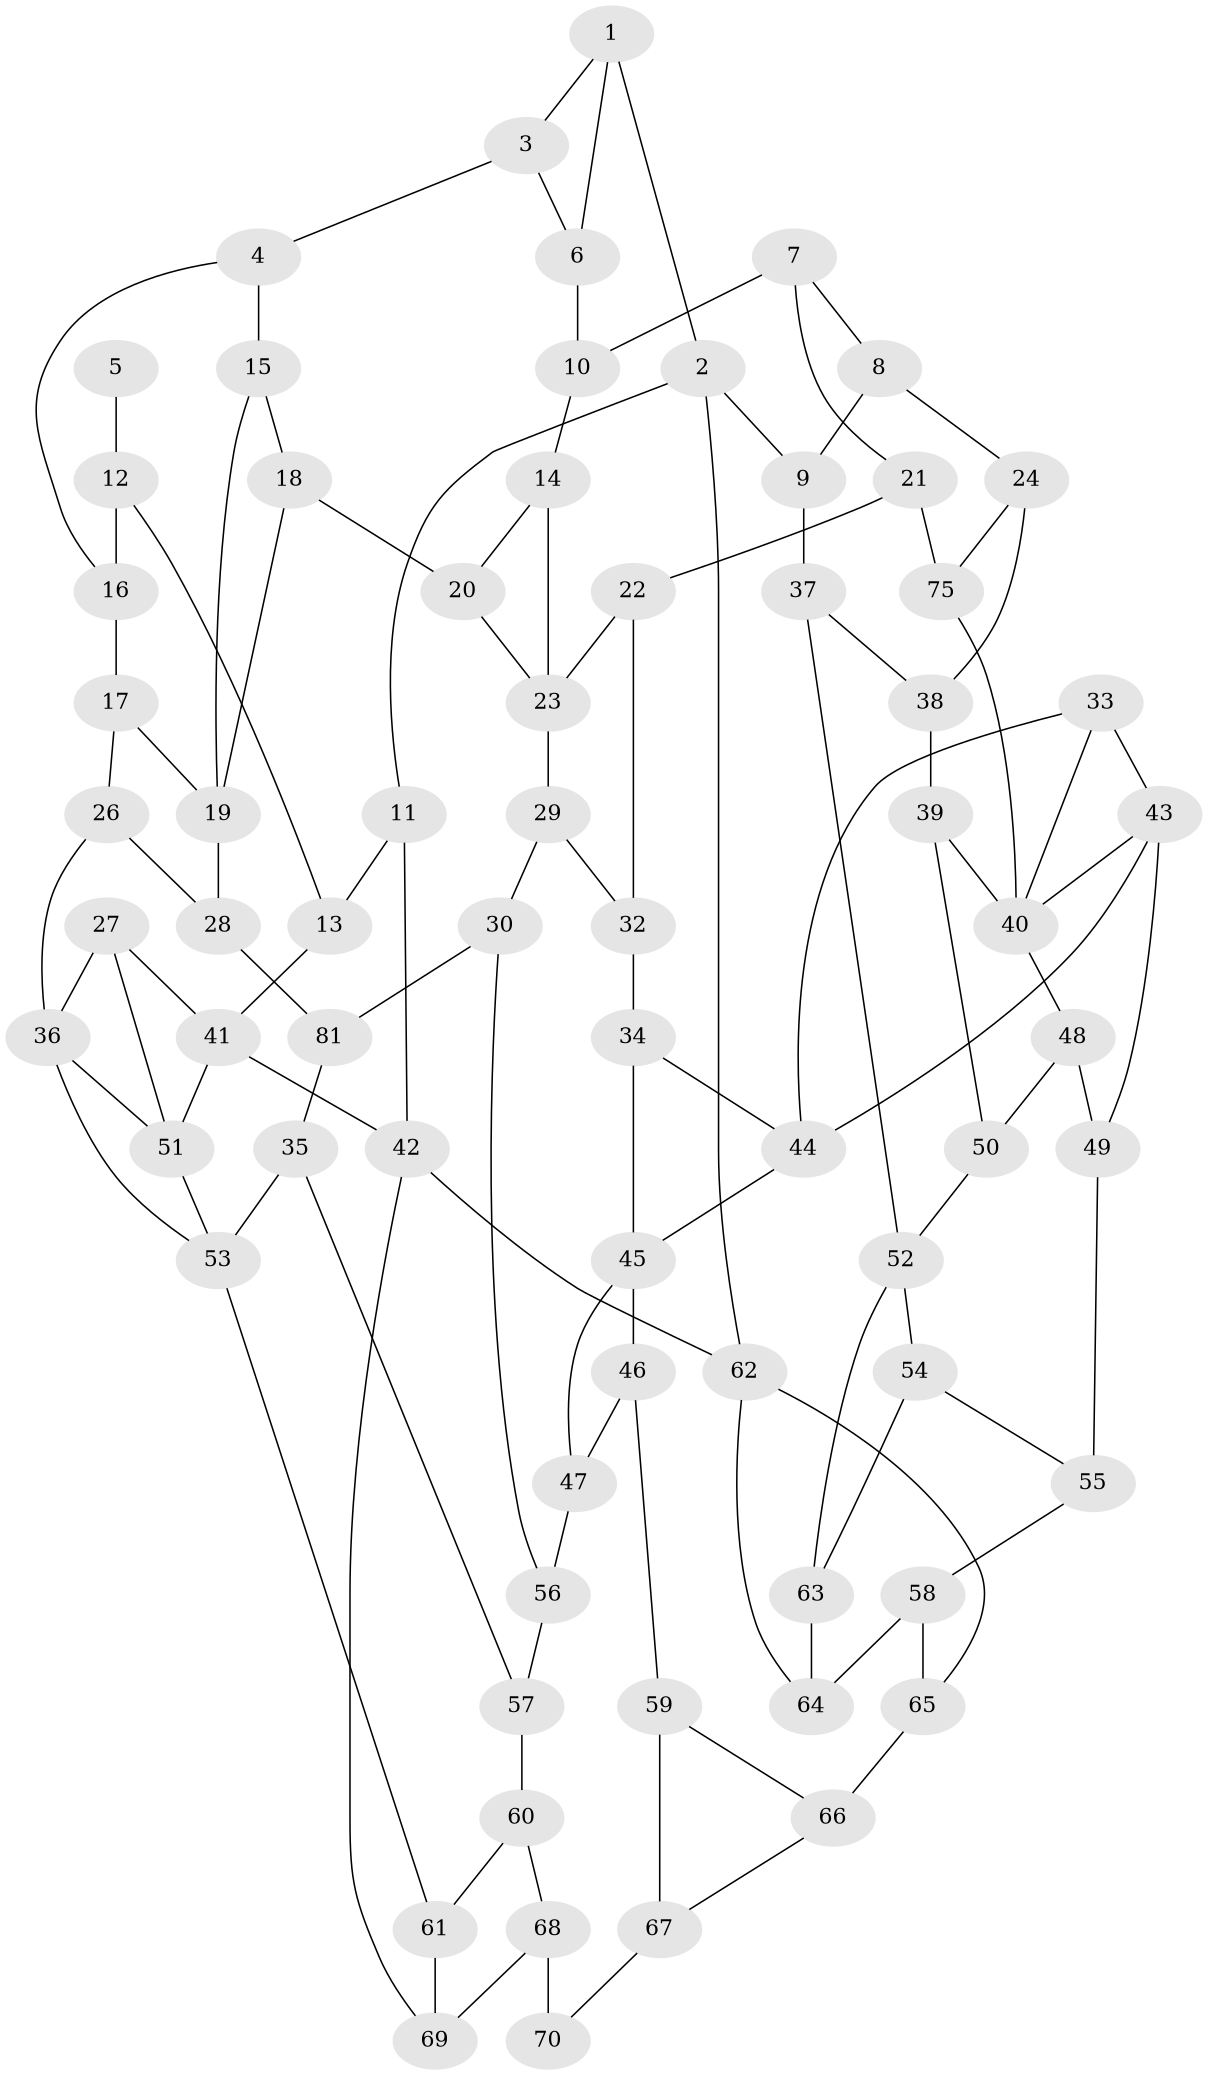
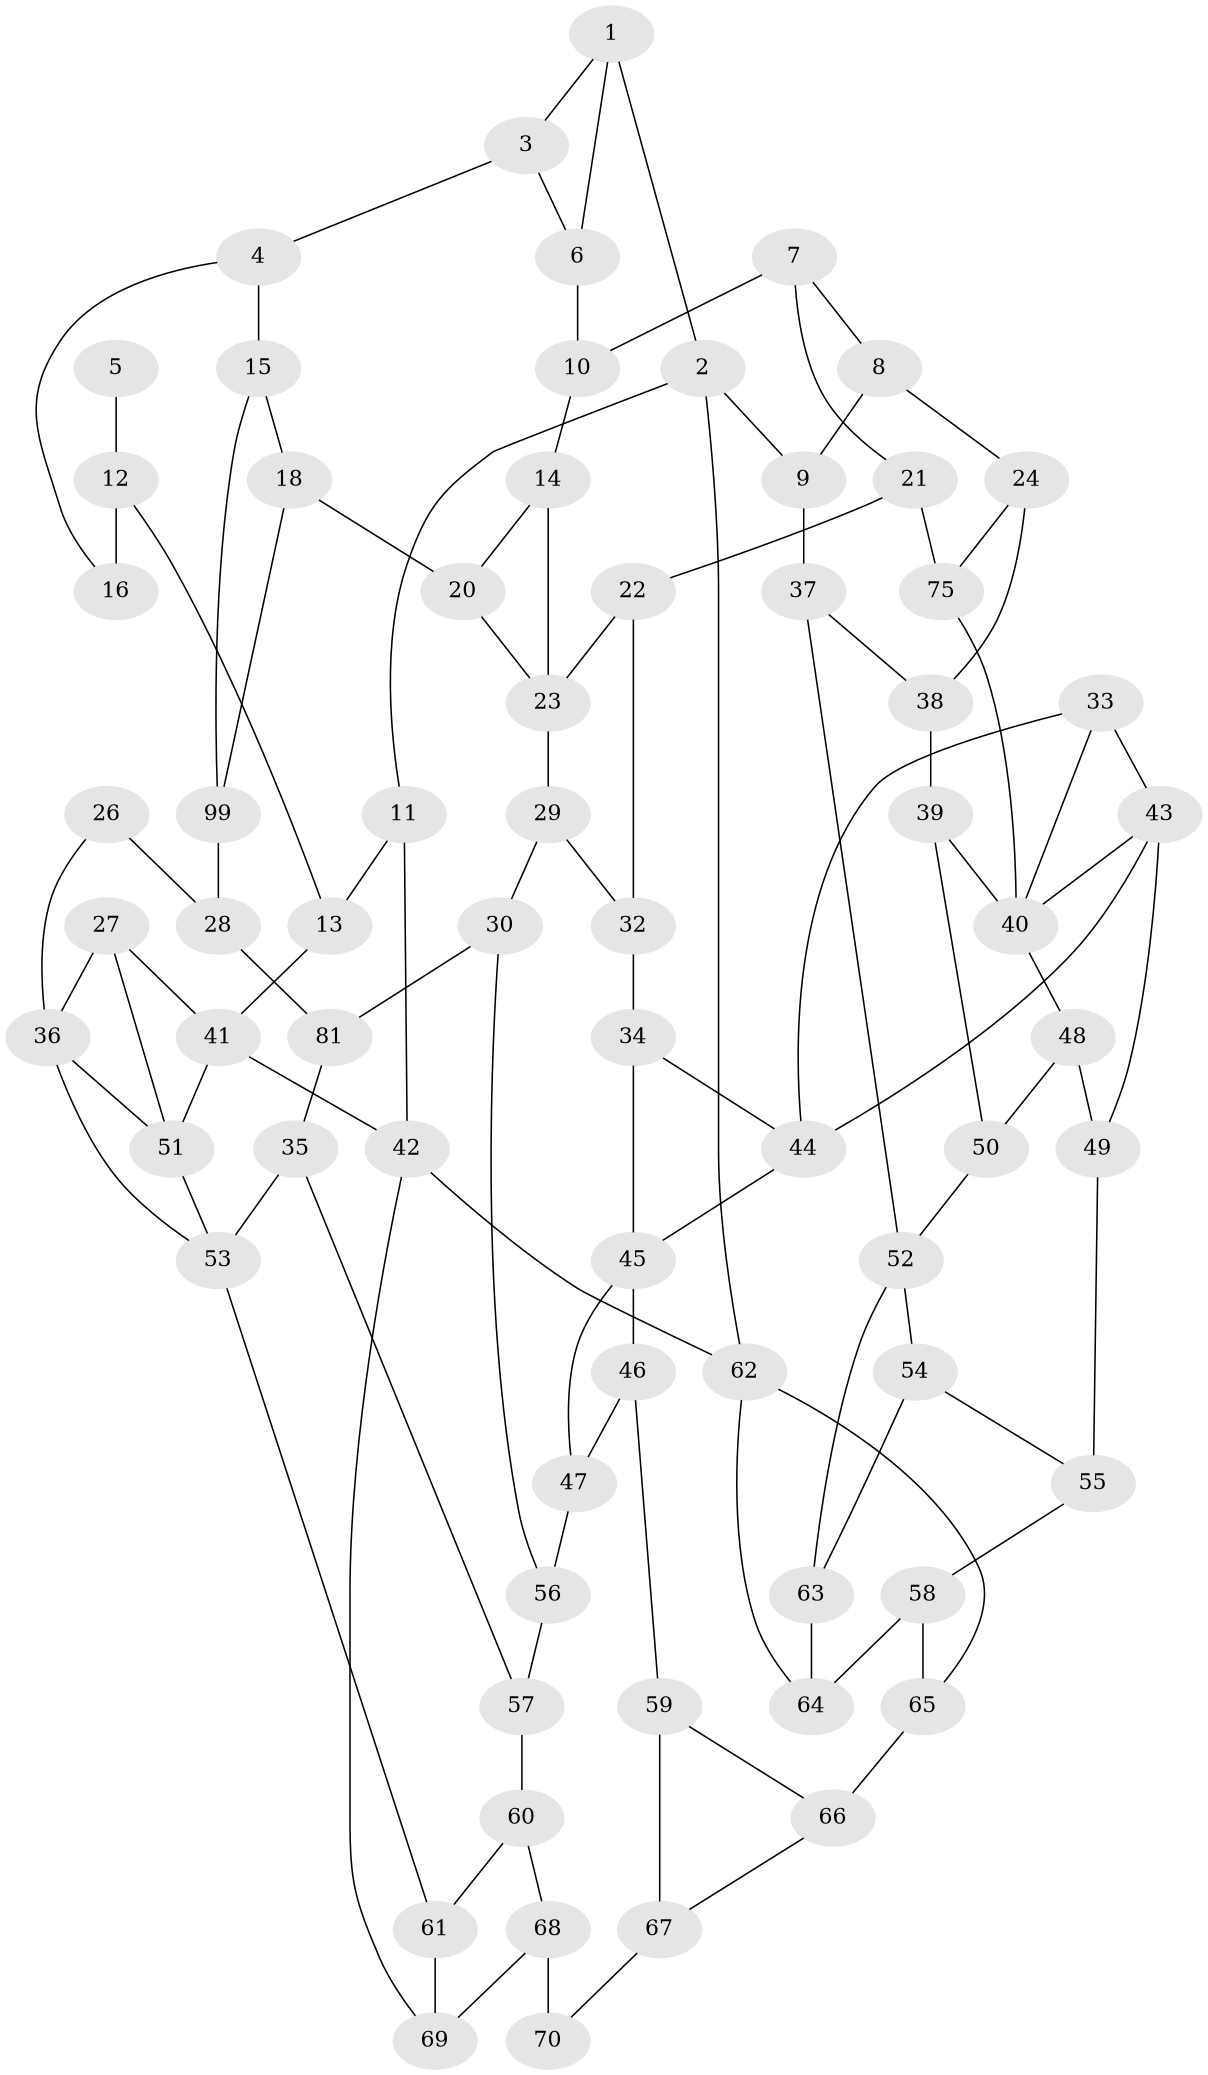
(116, 703) -> none
(218, 815) -> (218, 815)
